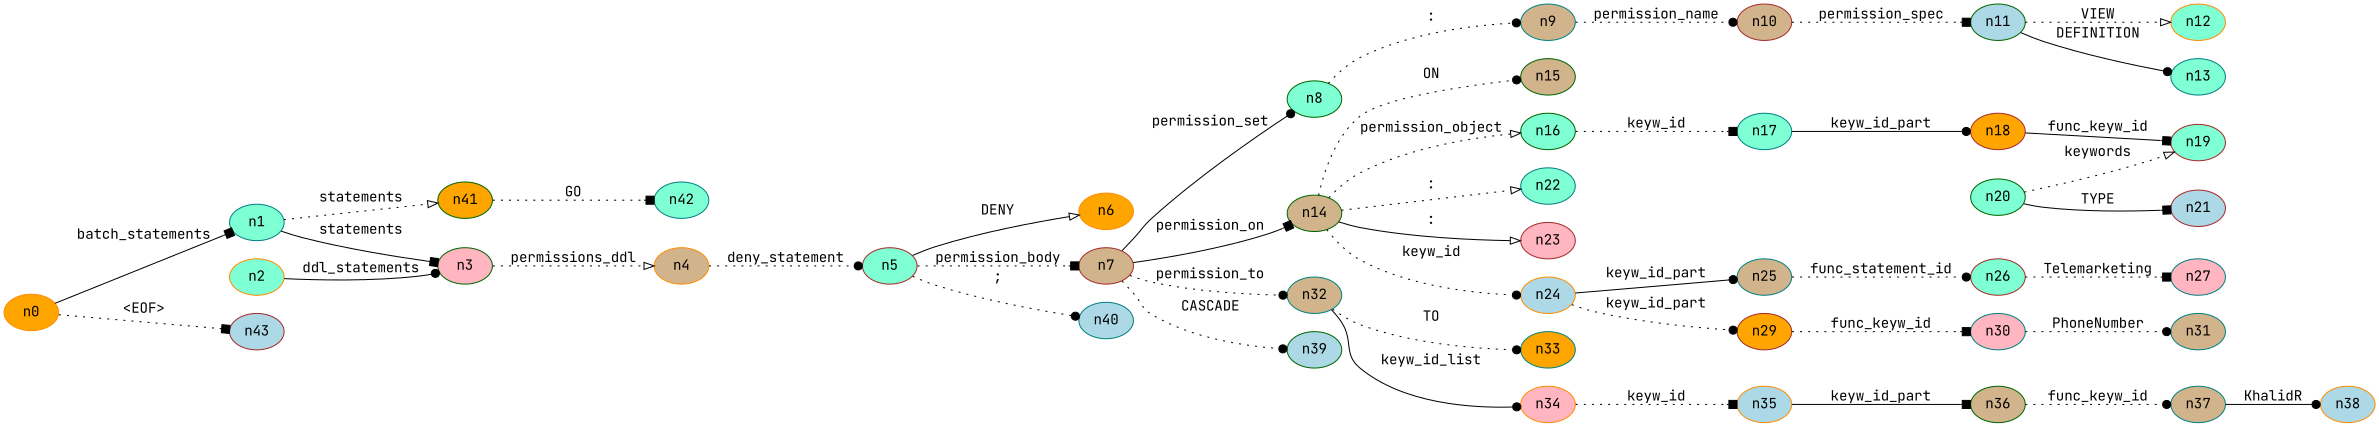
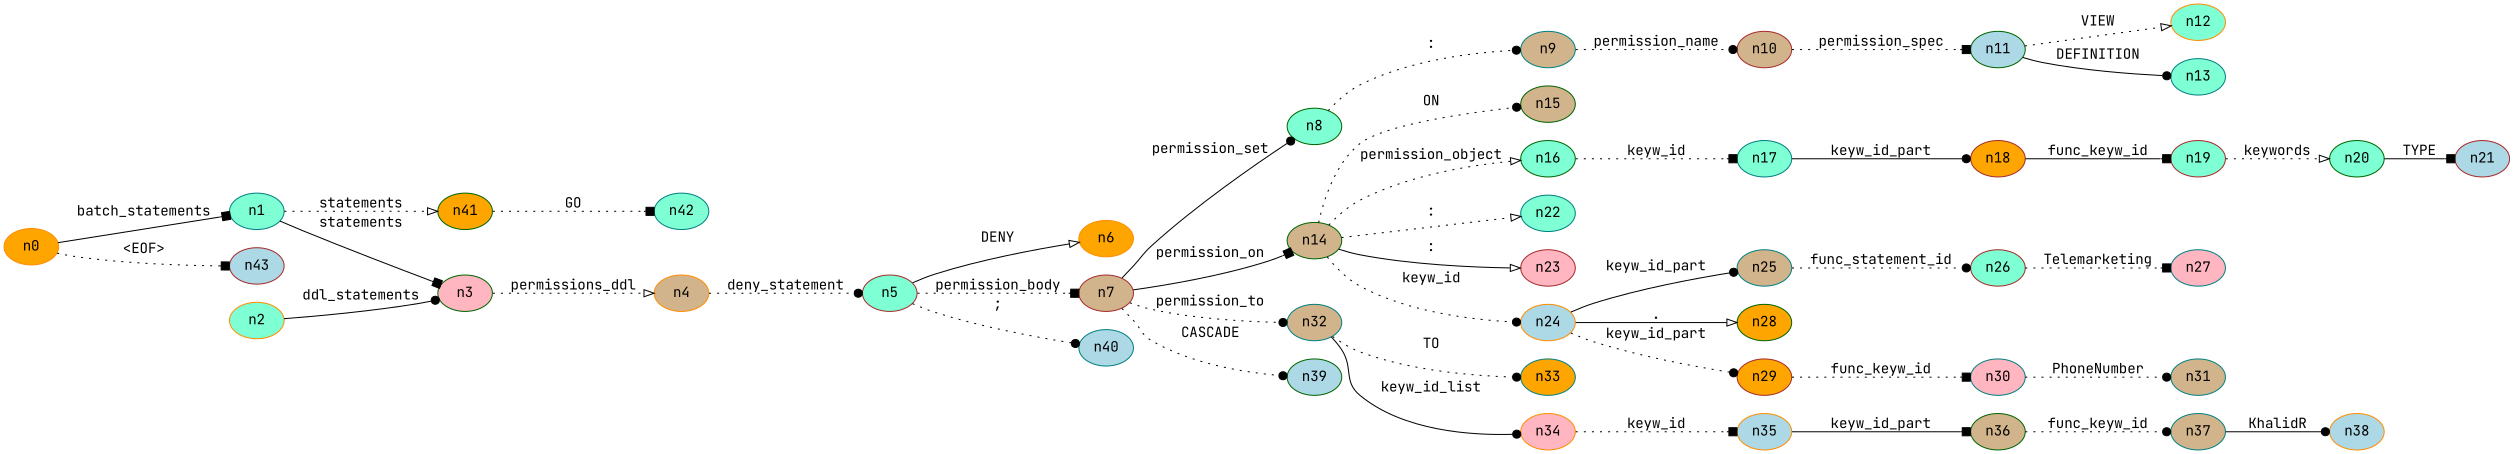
(2095, 176) -> (2272, 159)
none -> (1764, 323)
